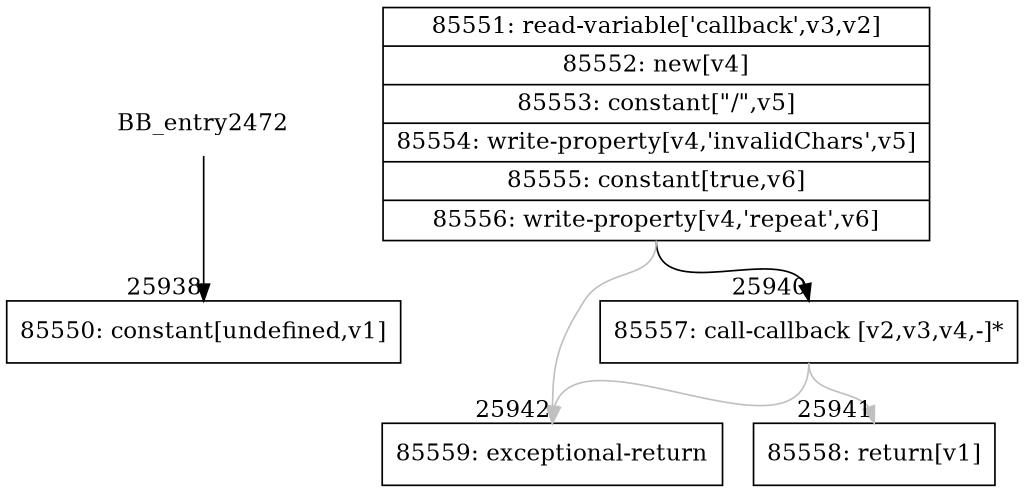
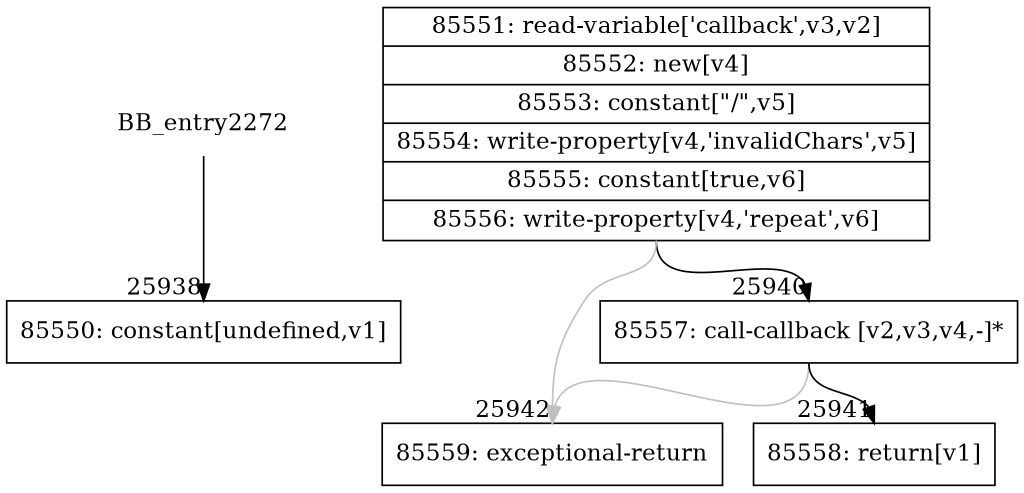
(204, 124) -> (204, 124)
(833, 390) -> (833, 390)
